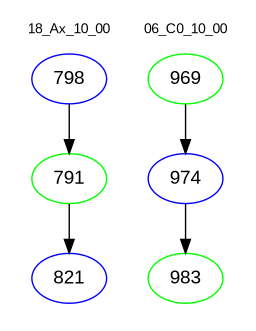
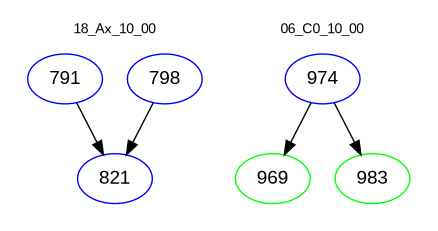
(69, 122) -> (143, 123)
(186, 122) -> (301, 123)
(69, 179) -> (65, 79)
